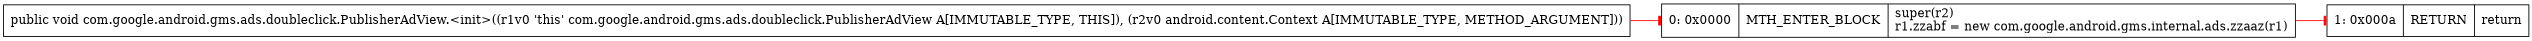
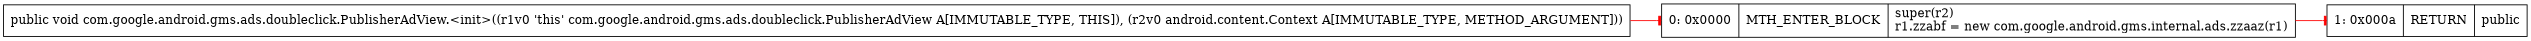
(2502, 20) -> (2501, 20)
